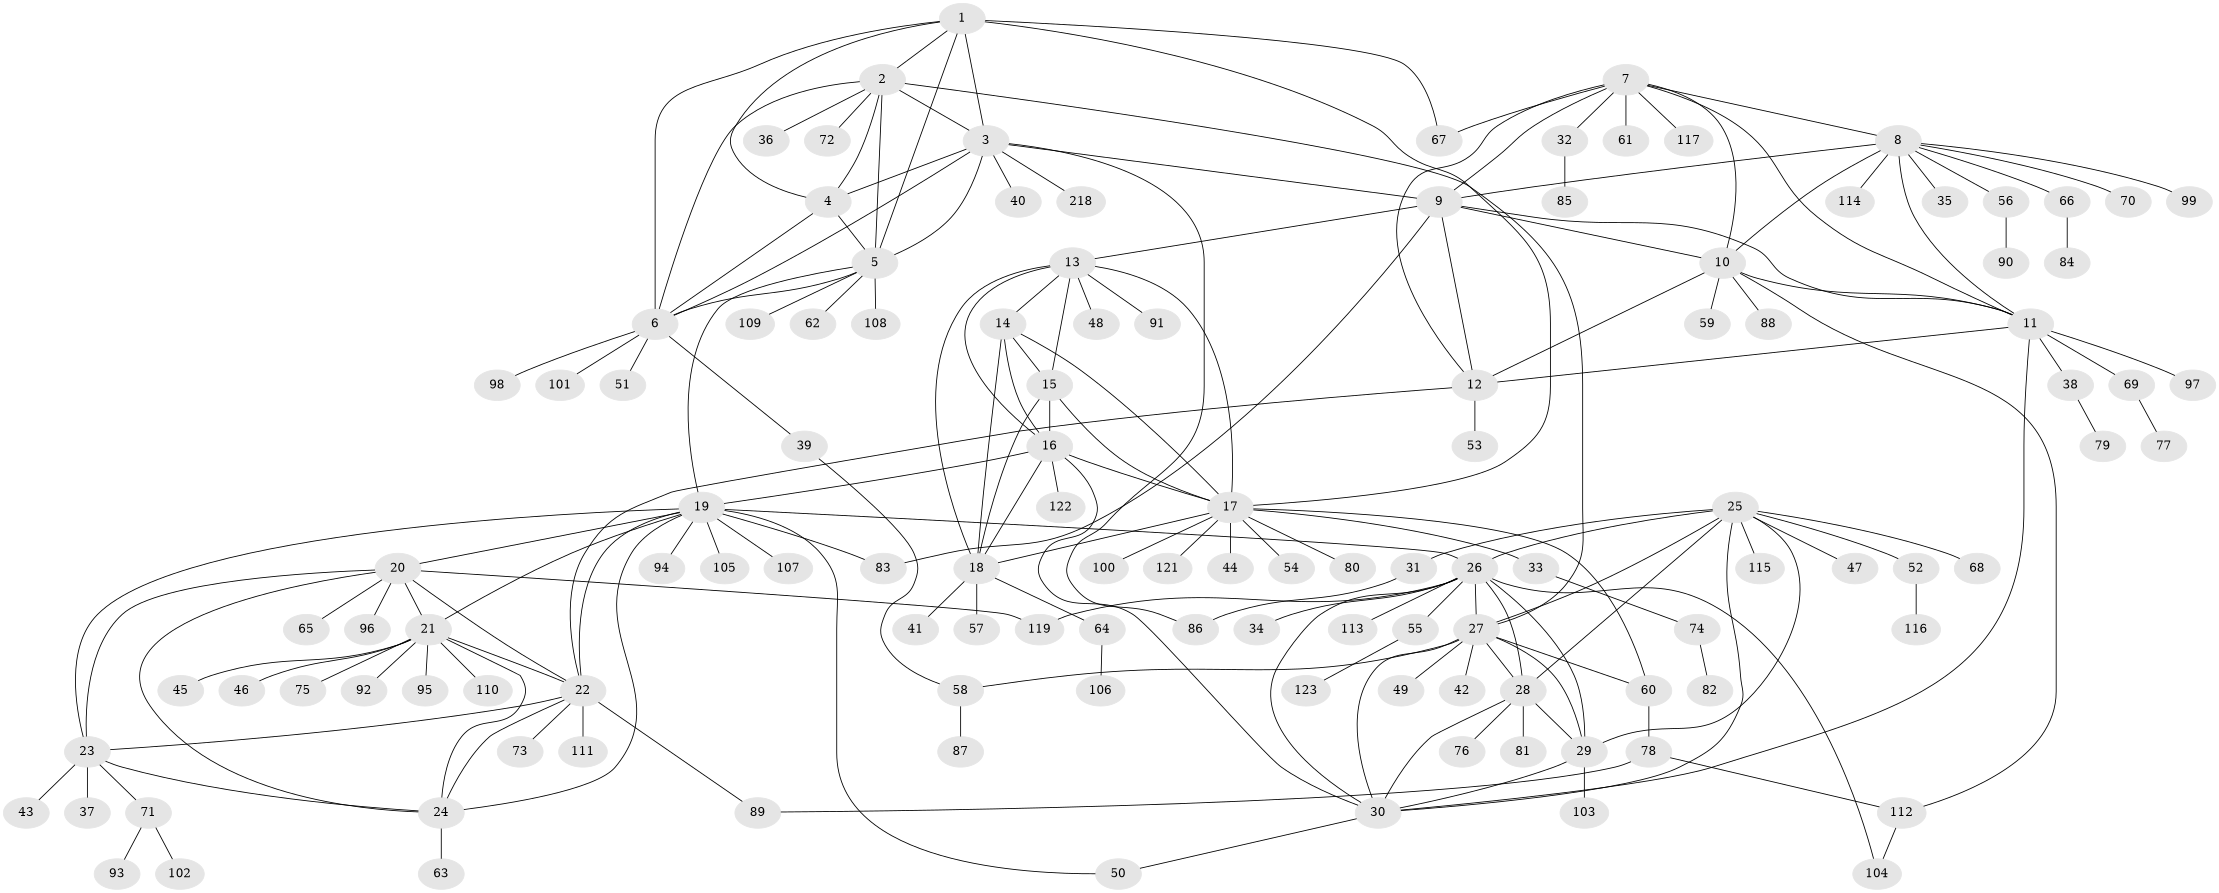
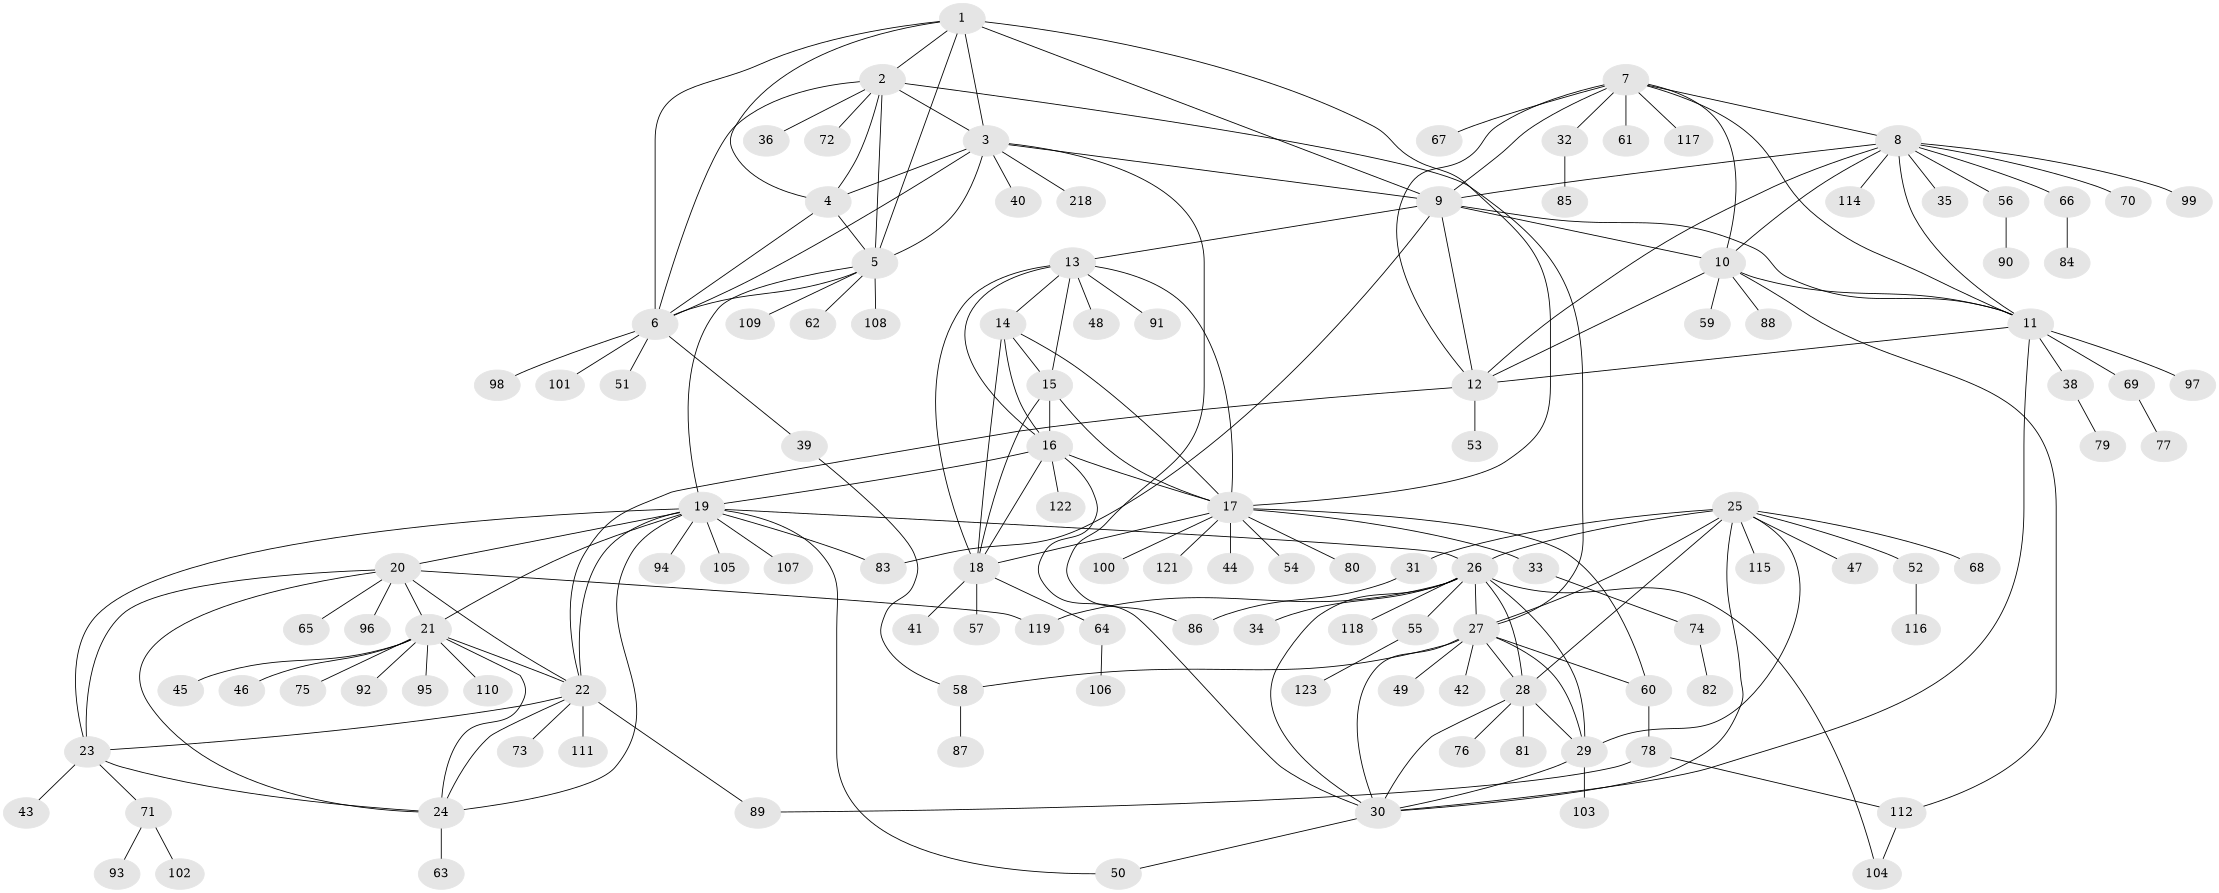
(1231, 36) -> (1201, 110)
none -> (1671, 239)
(1353, 630) -> (1353, 630)
(87, 813) -> none
